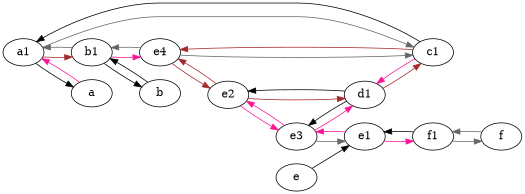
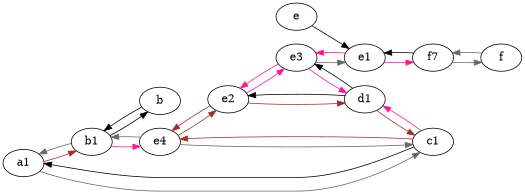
(92, 93) -> none
(433, 136) -> (433, 58)
